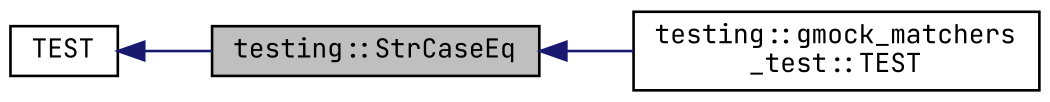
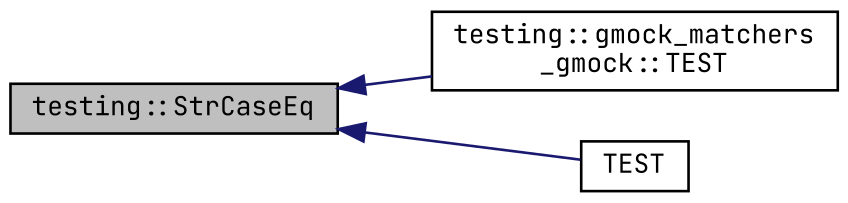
(178, 51) -> (473, 146)
(836, 51) -> (635, 51)
